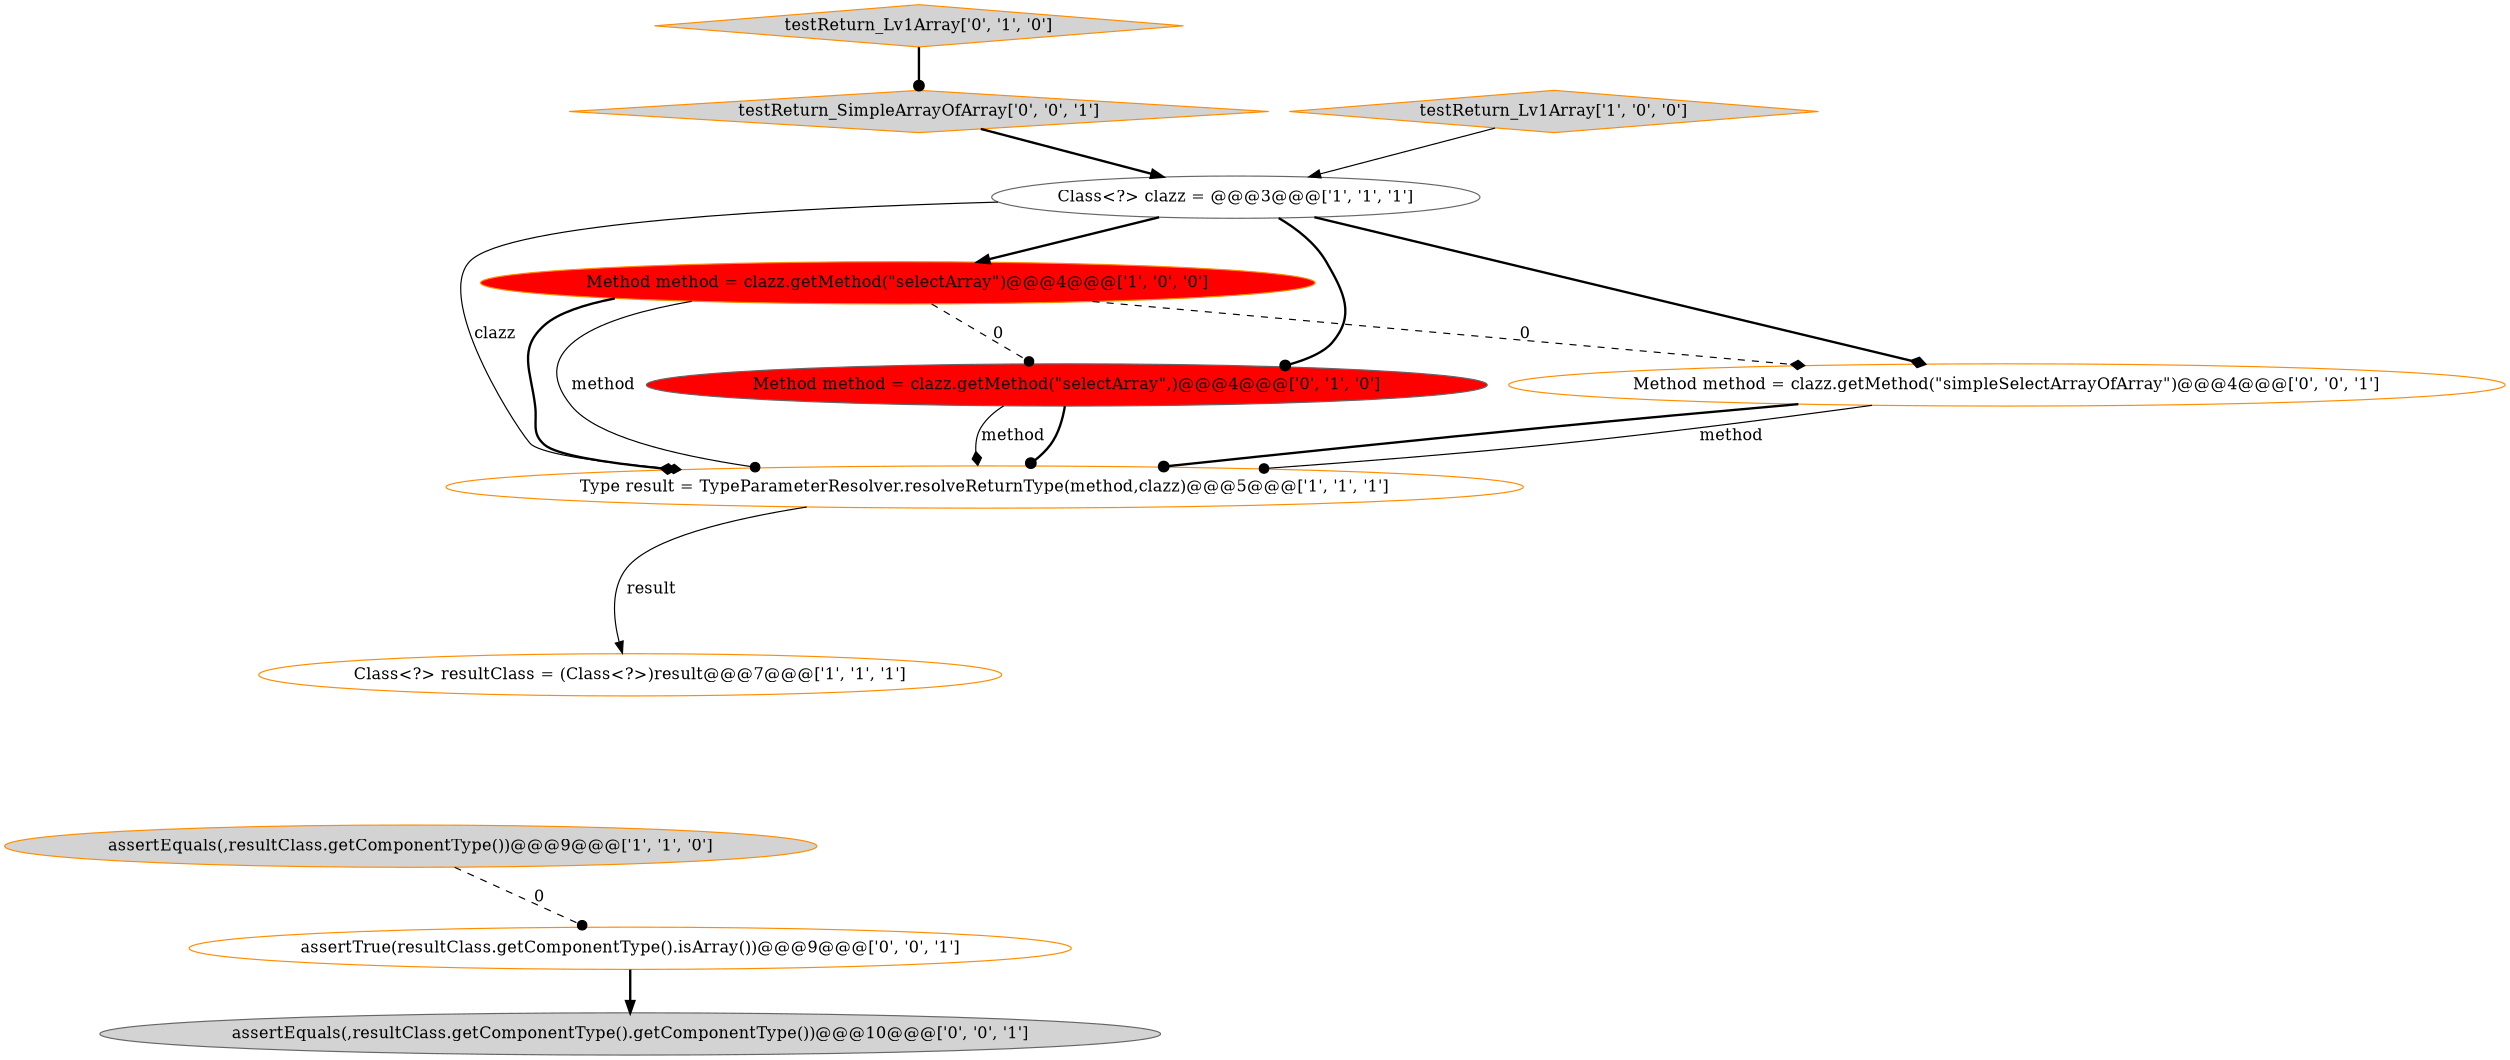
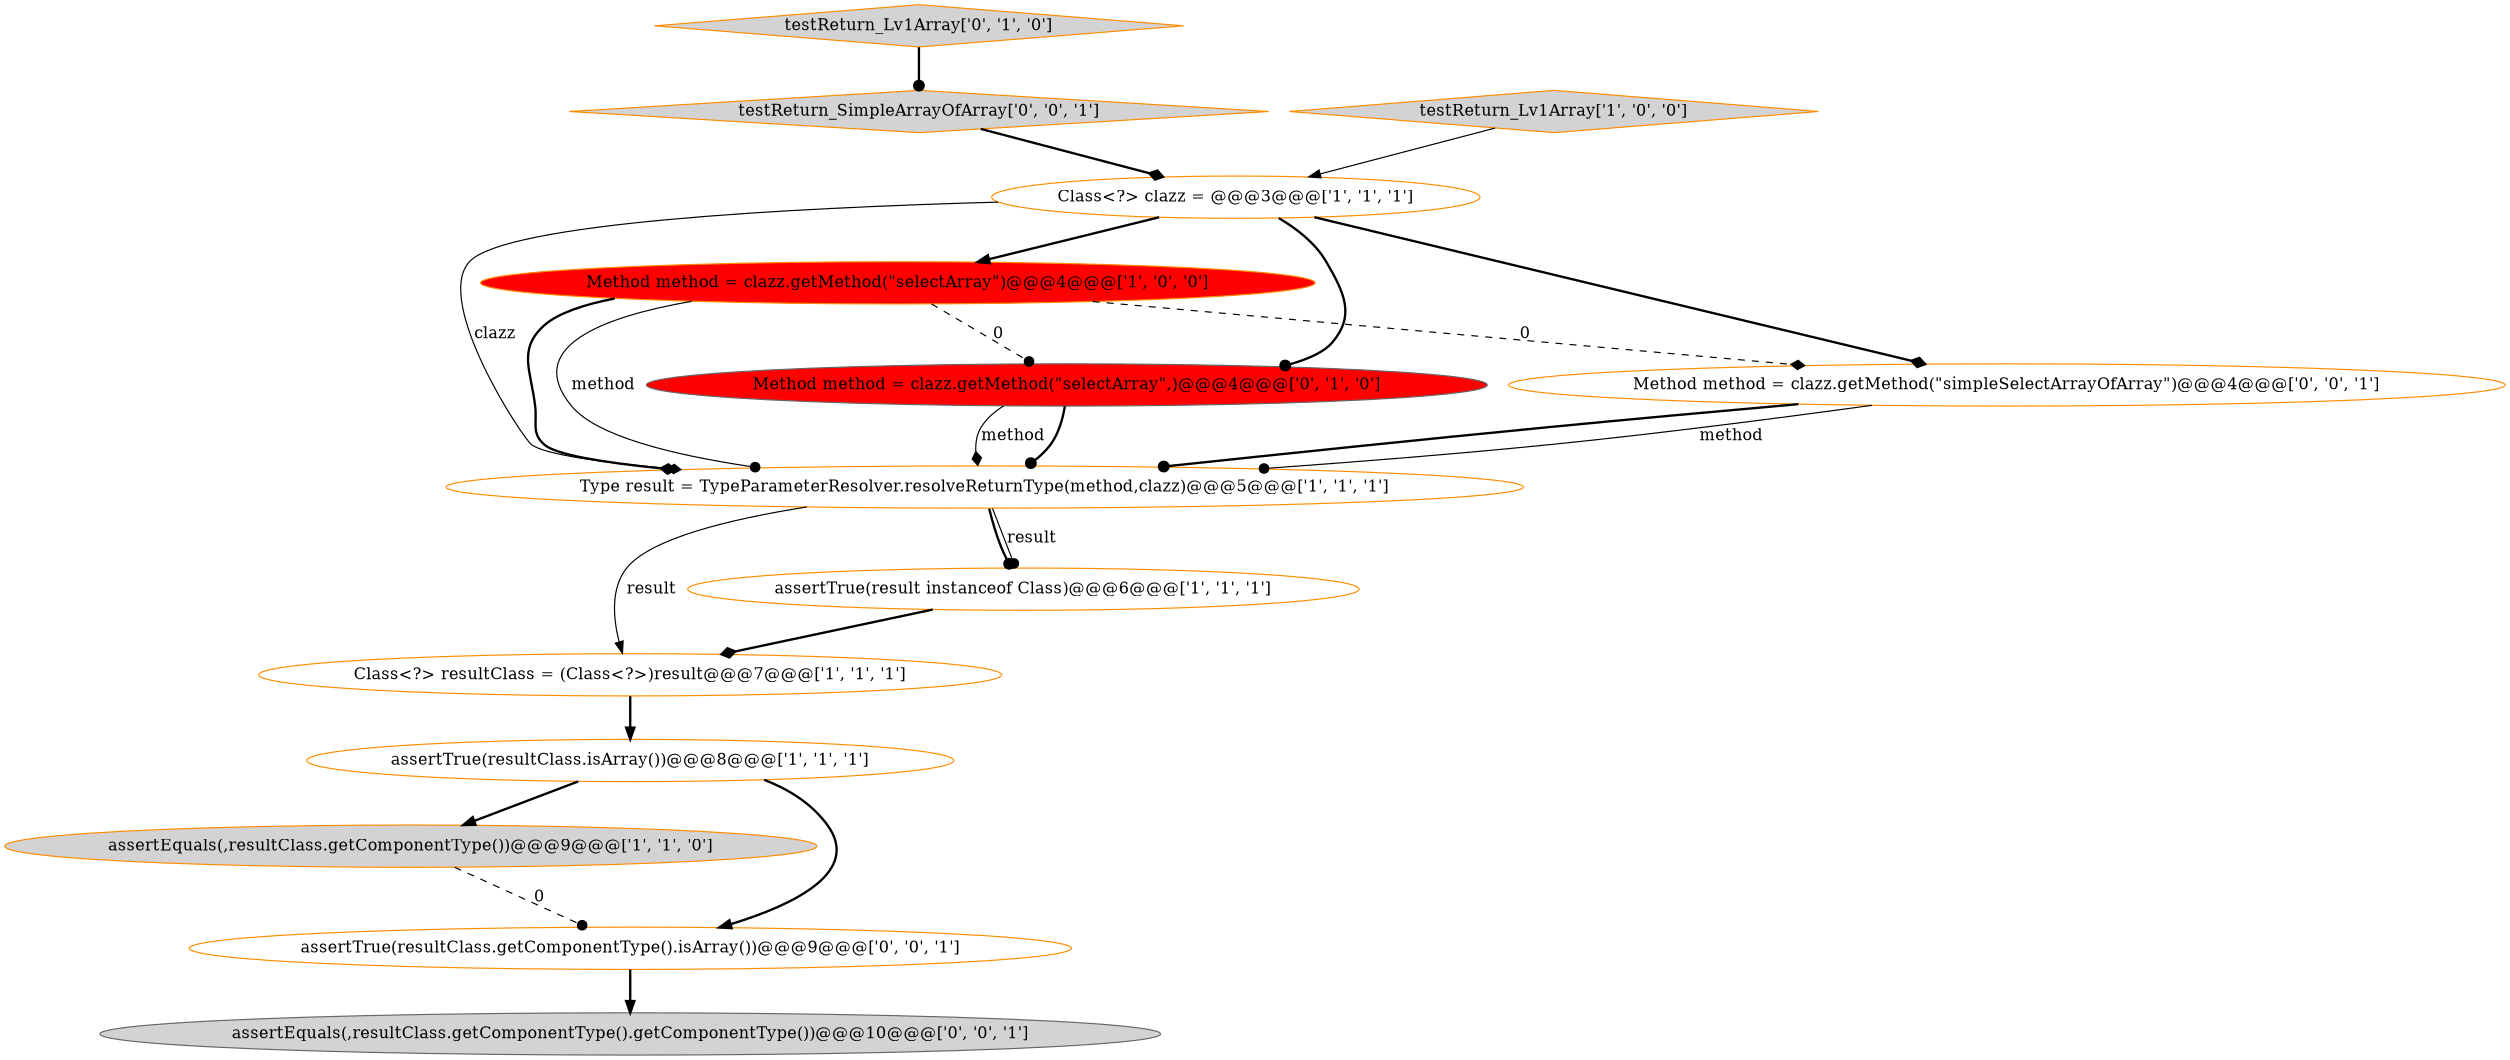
(1066, 151) -> (1066, 151)
(1236, 197) -> (1236, 197)
none -> (1023, 589)
none -> (630, 760)
